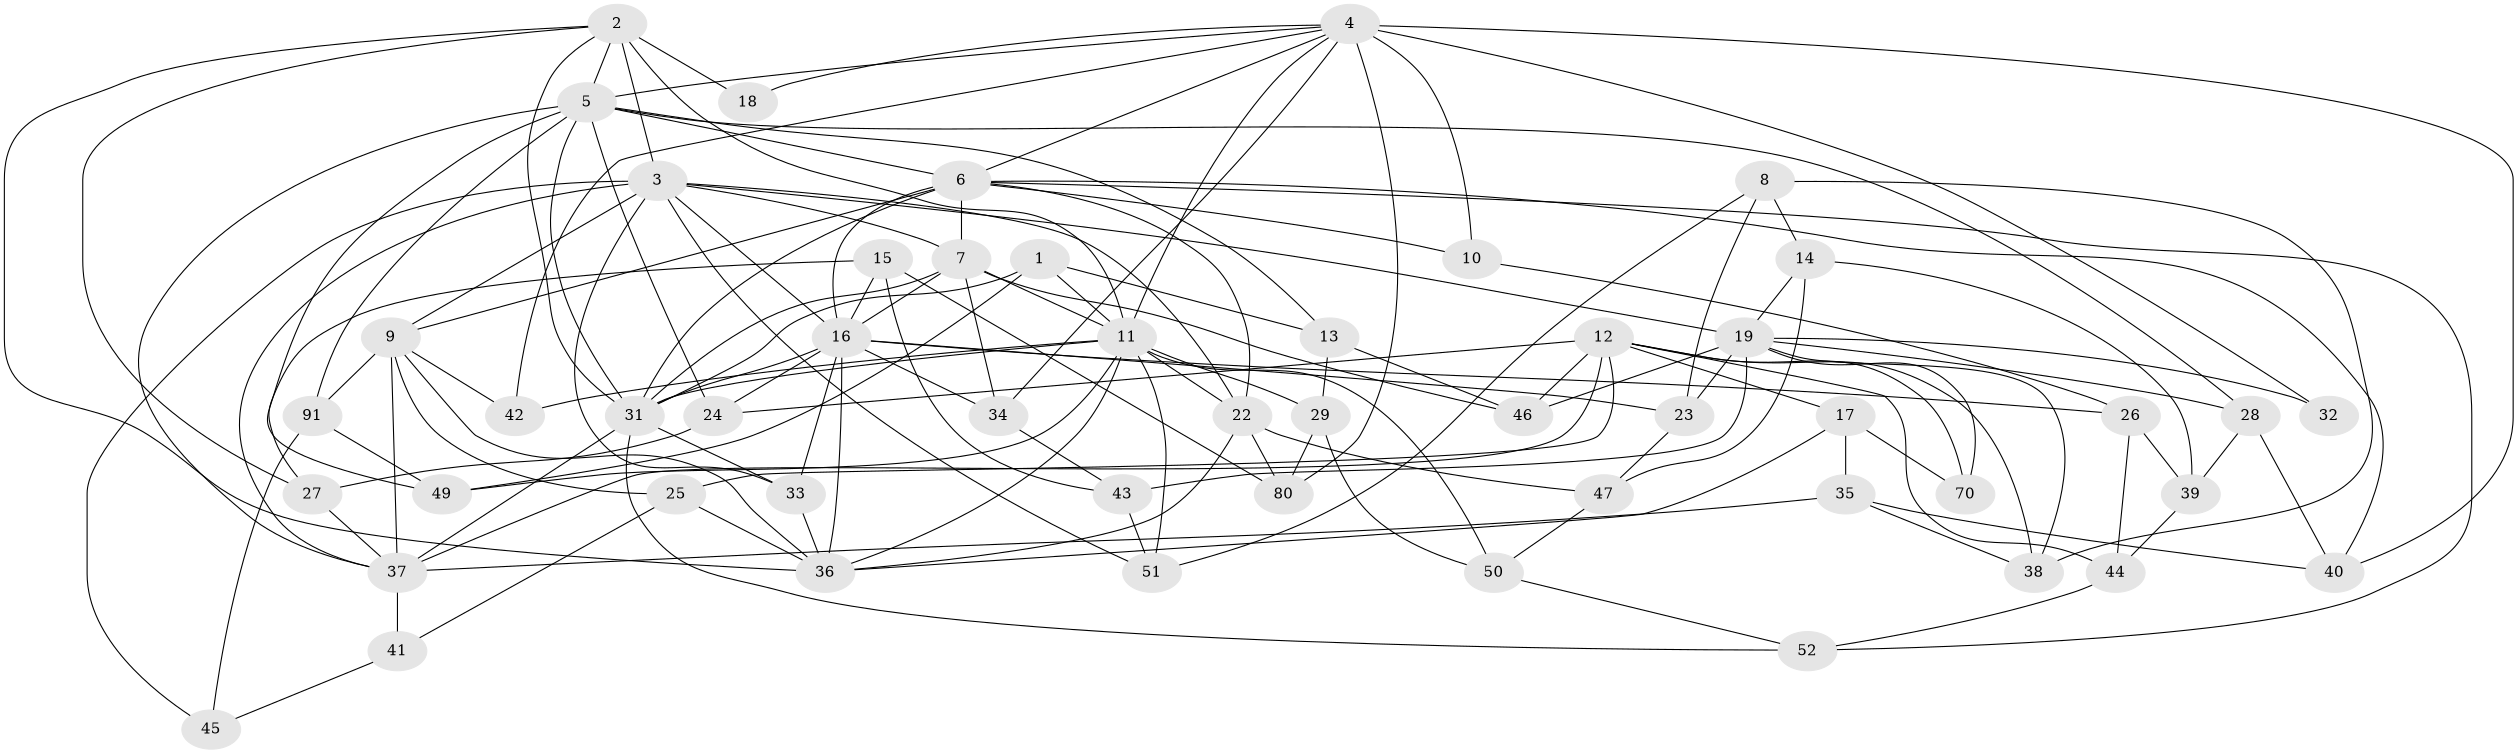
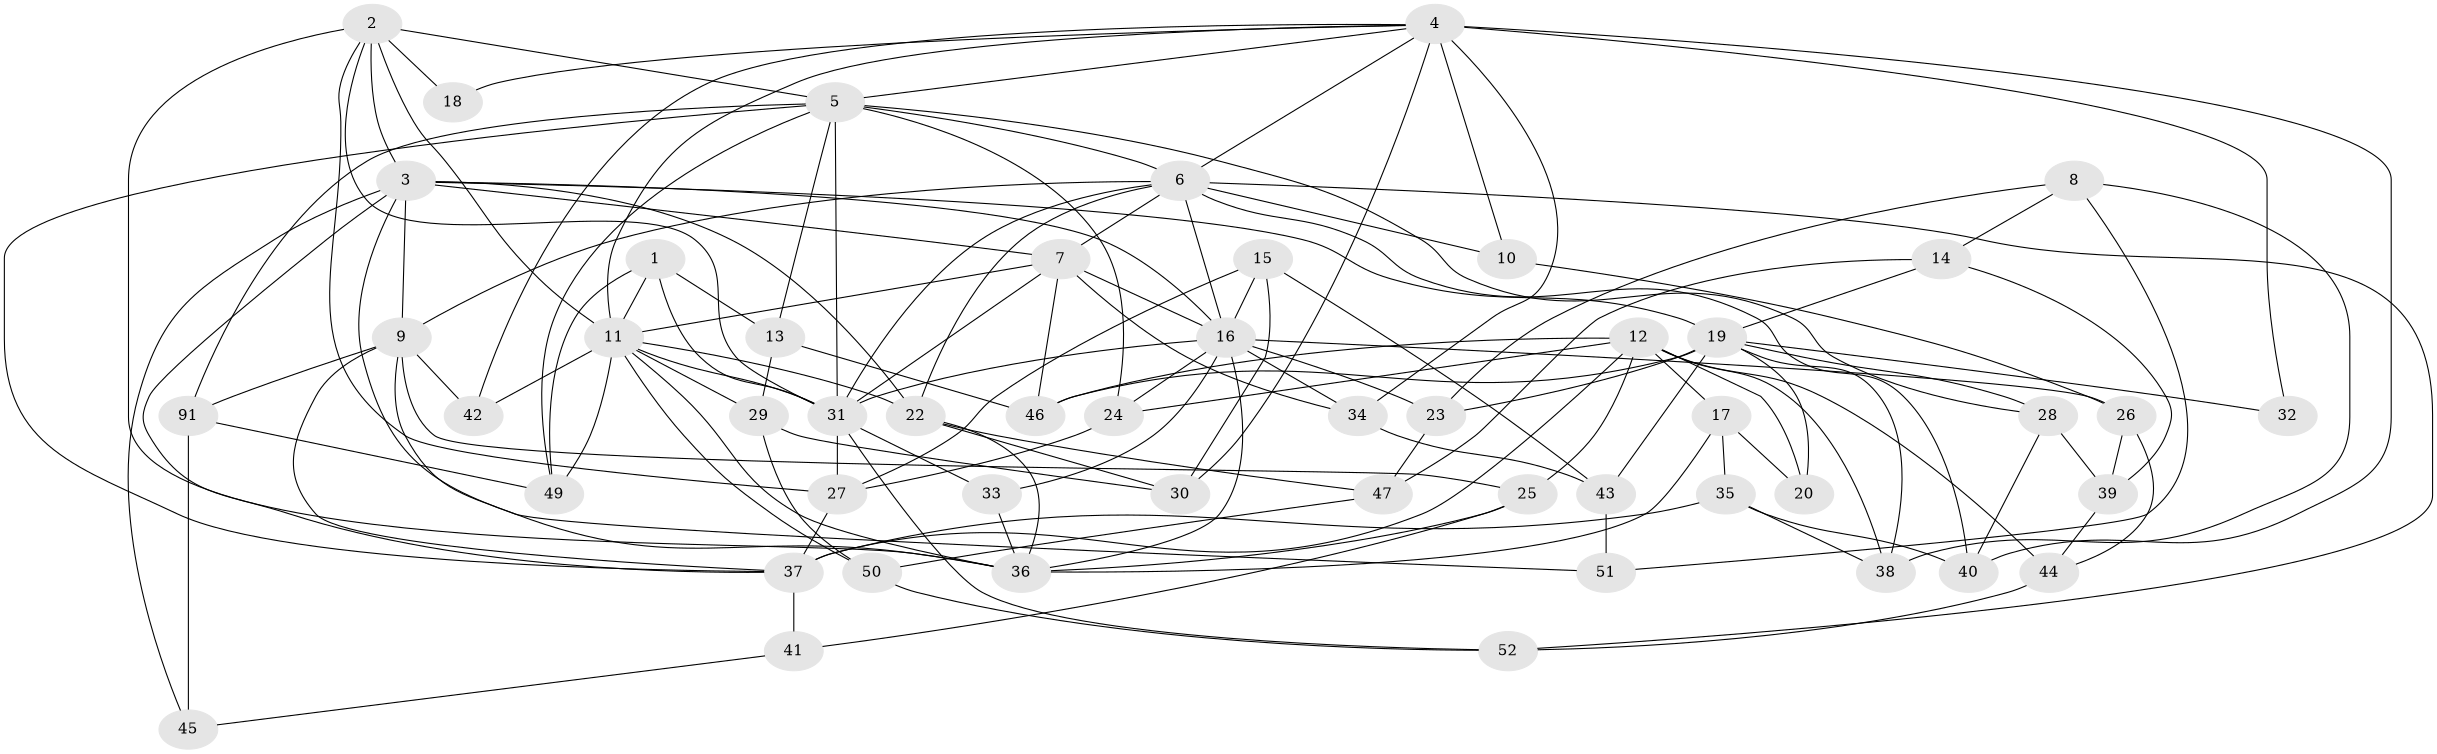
(585, 415) -> none
(1166, 452) -> none
(516, 494) -> (837, 455)
(1284, 494) -> (1180, 494)
(1965, 494) -> (1804, 494)
